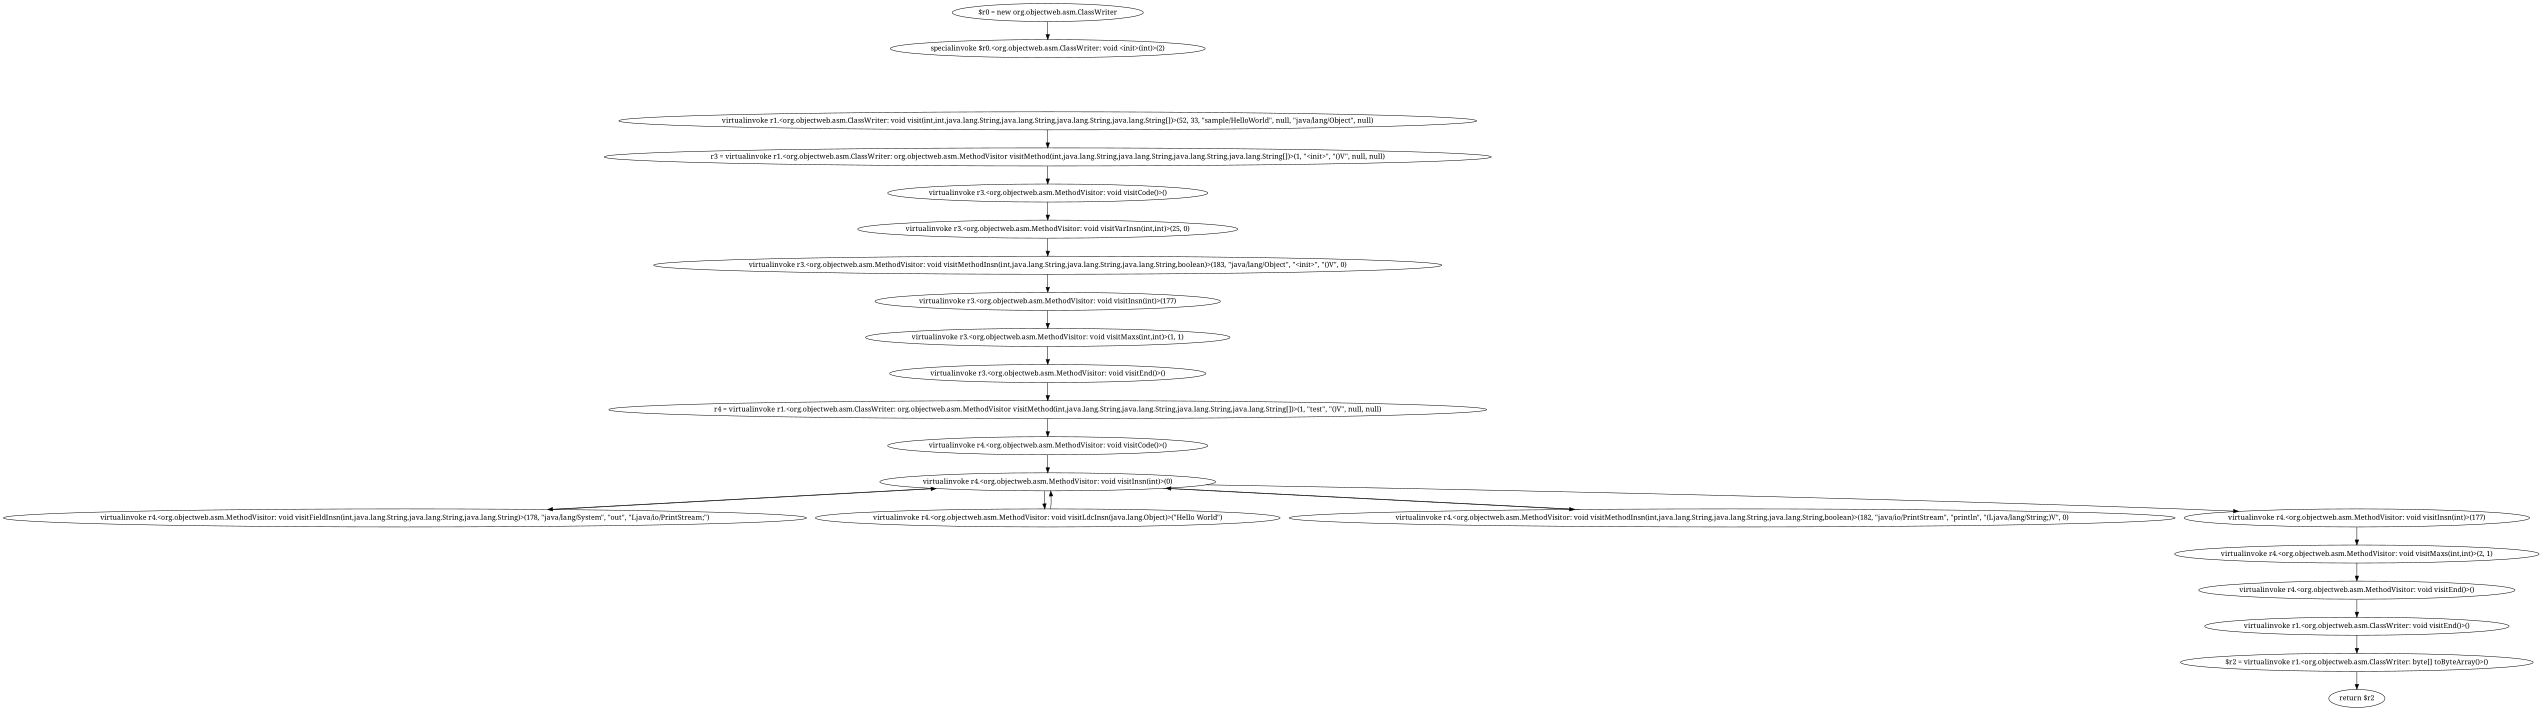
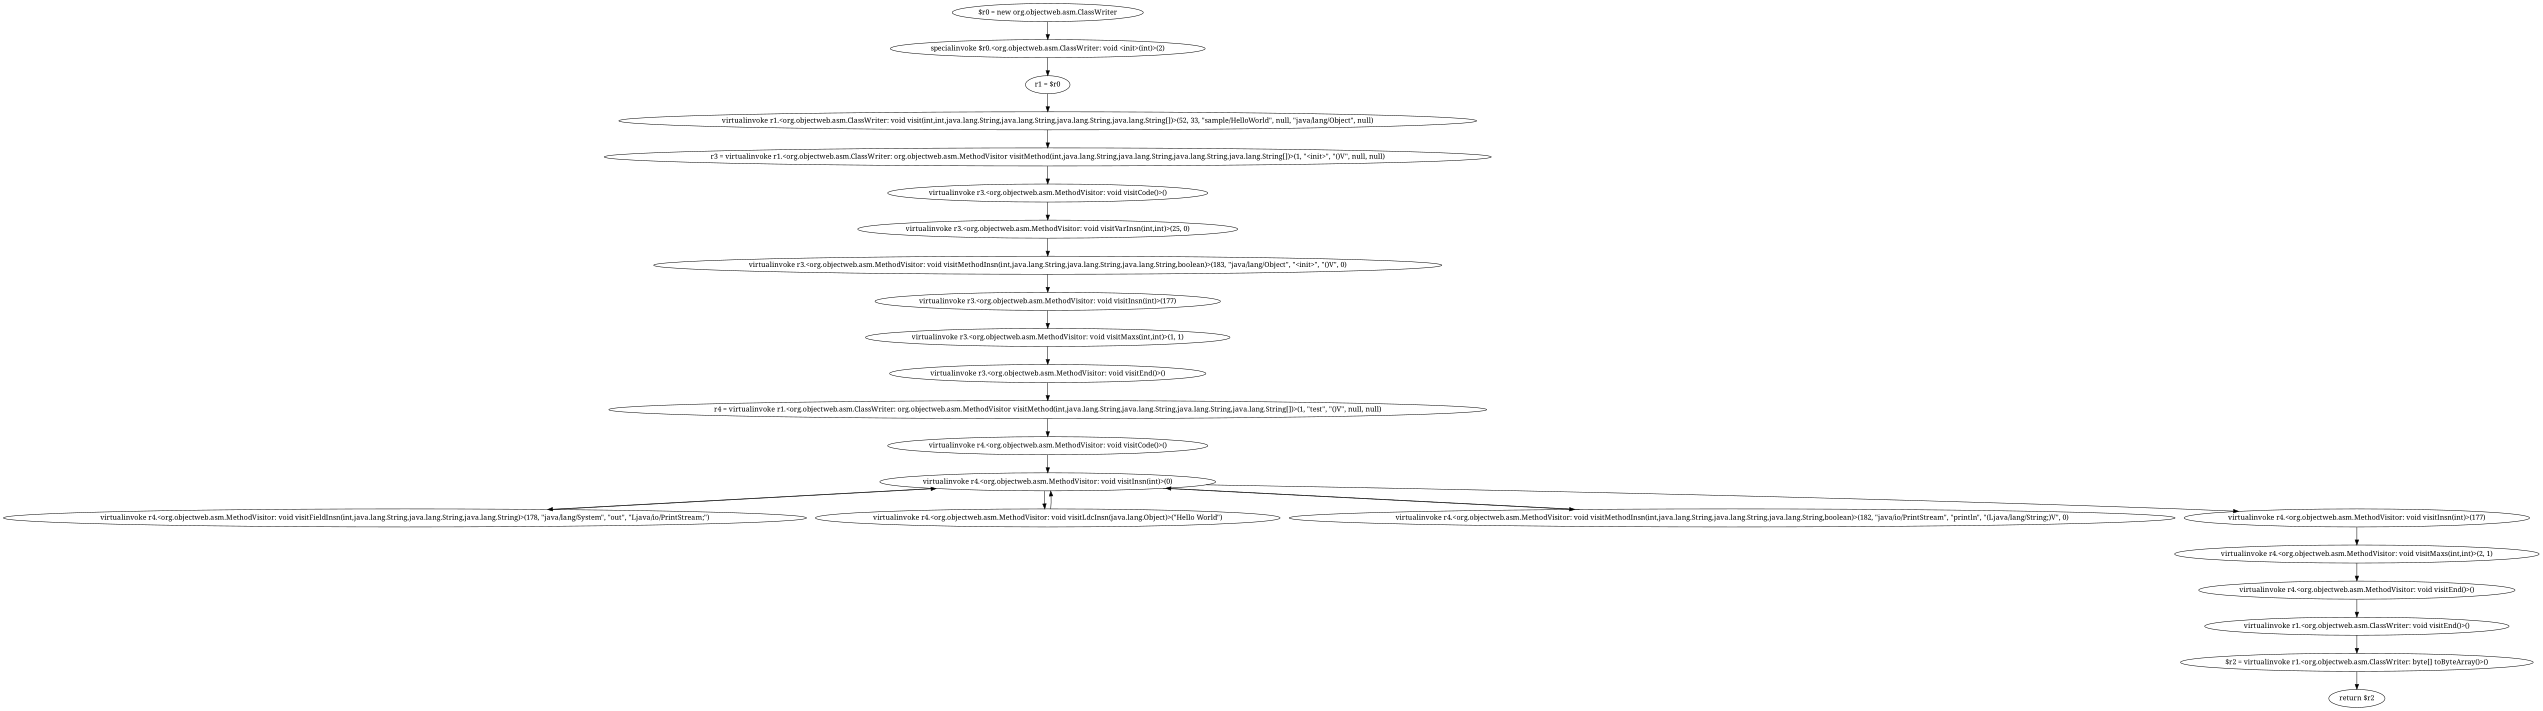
none -> (1048, 85)
